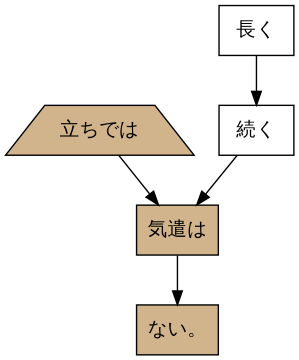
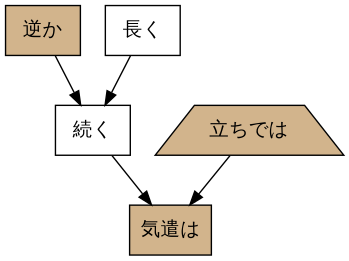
none -> (43, 30)
(177, 330) -> none
